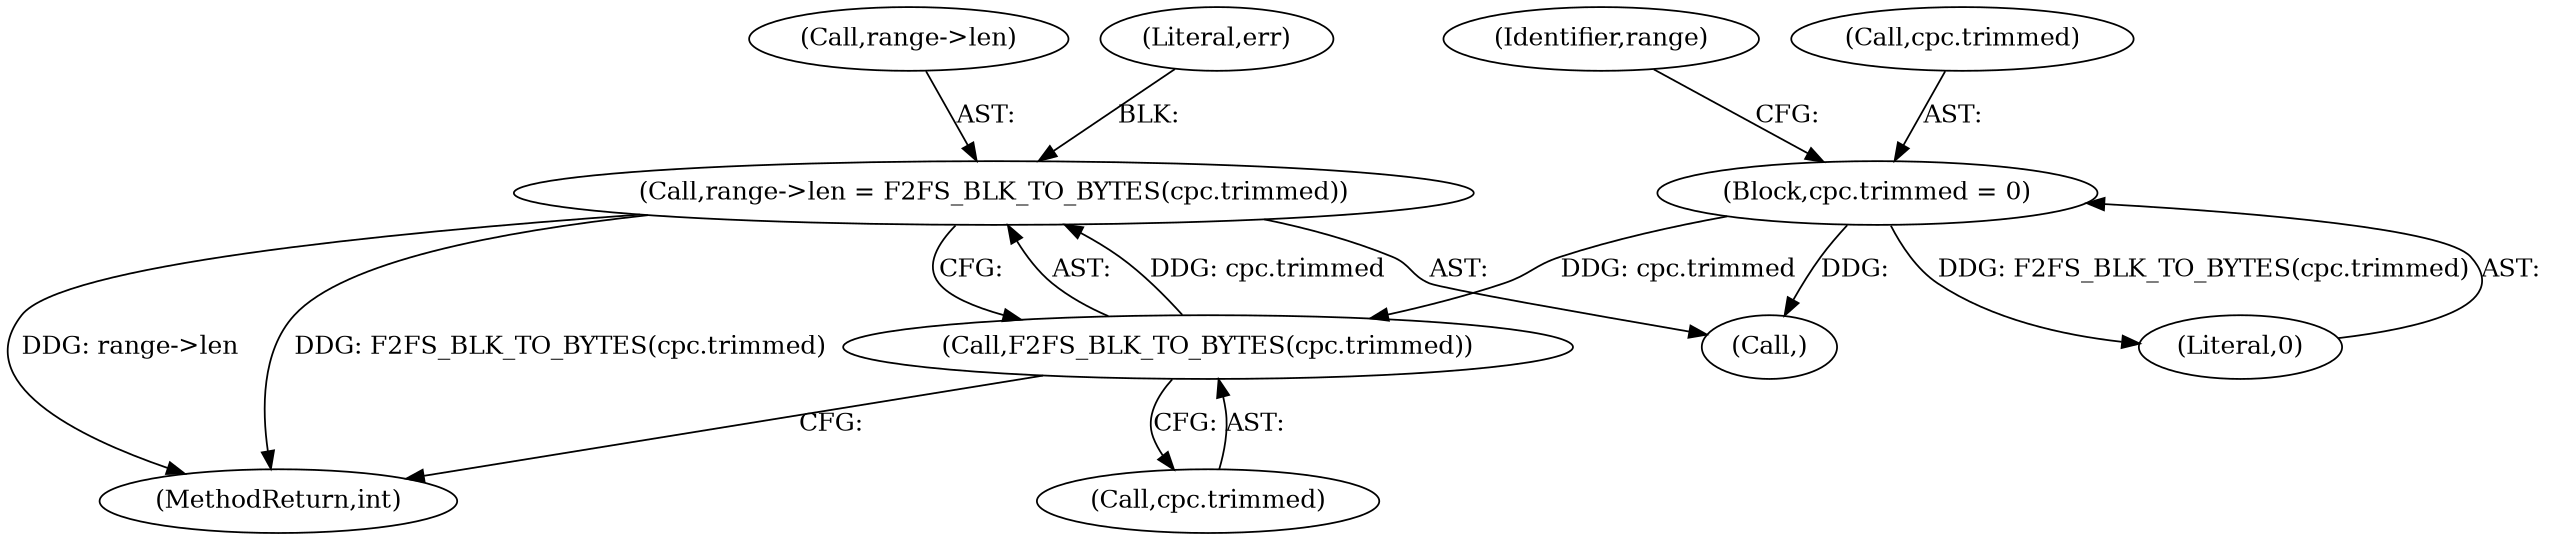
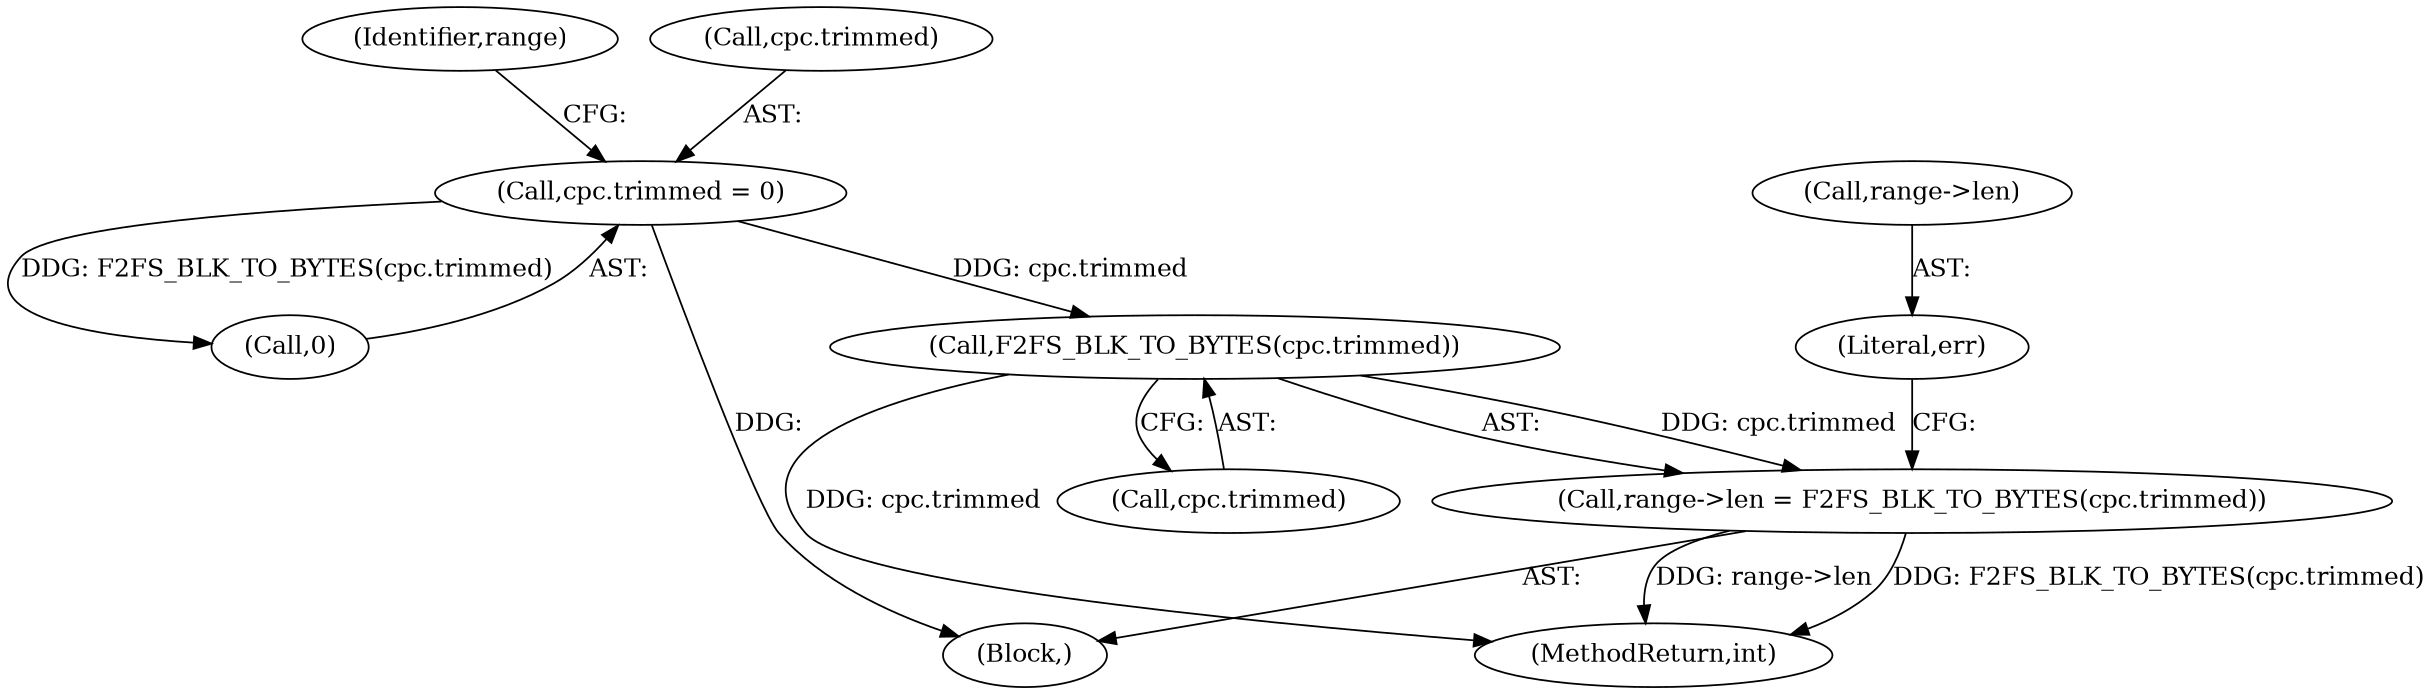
(947, 108) -> (1912, 261)
(1153, 116) -> (1948, 424)
(1877, 193) -> (641, 193)
(941, 286) -> none
(1769, 347) -> (1025, 655)
(2240, 347) -> (290, 347)
(835, 424) -> (923, 501)
